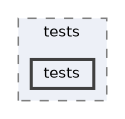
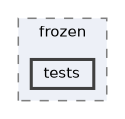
(63, 33) -> (63, 33)
